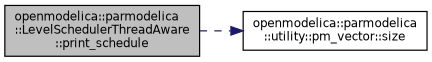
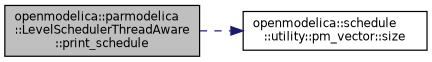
(335, 31) -> (335, 31)
